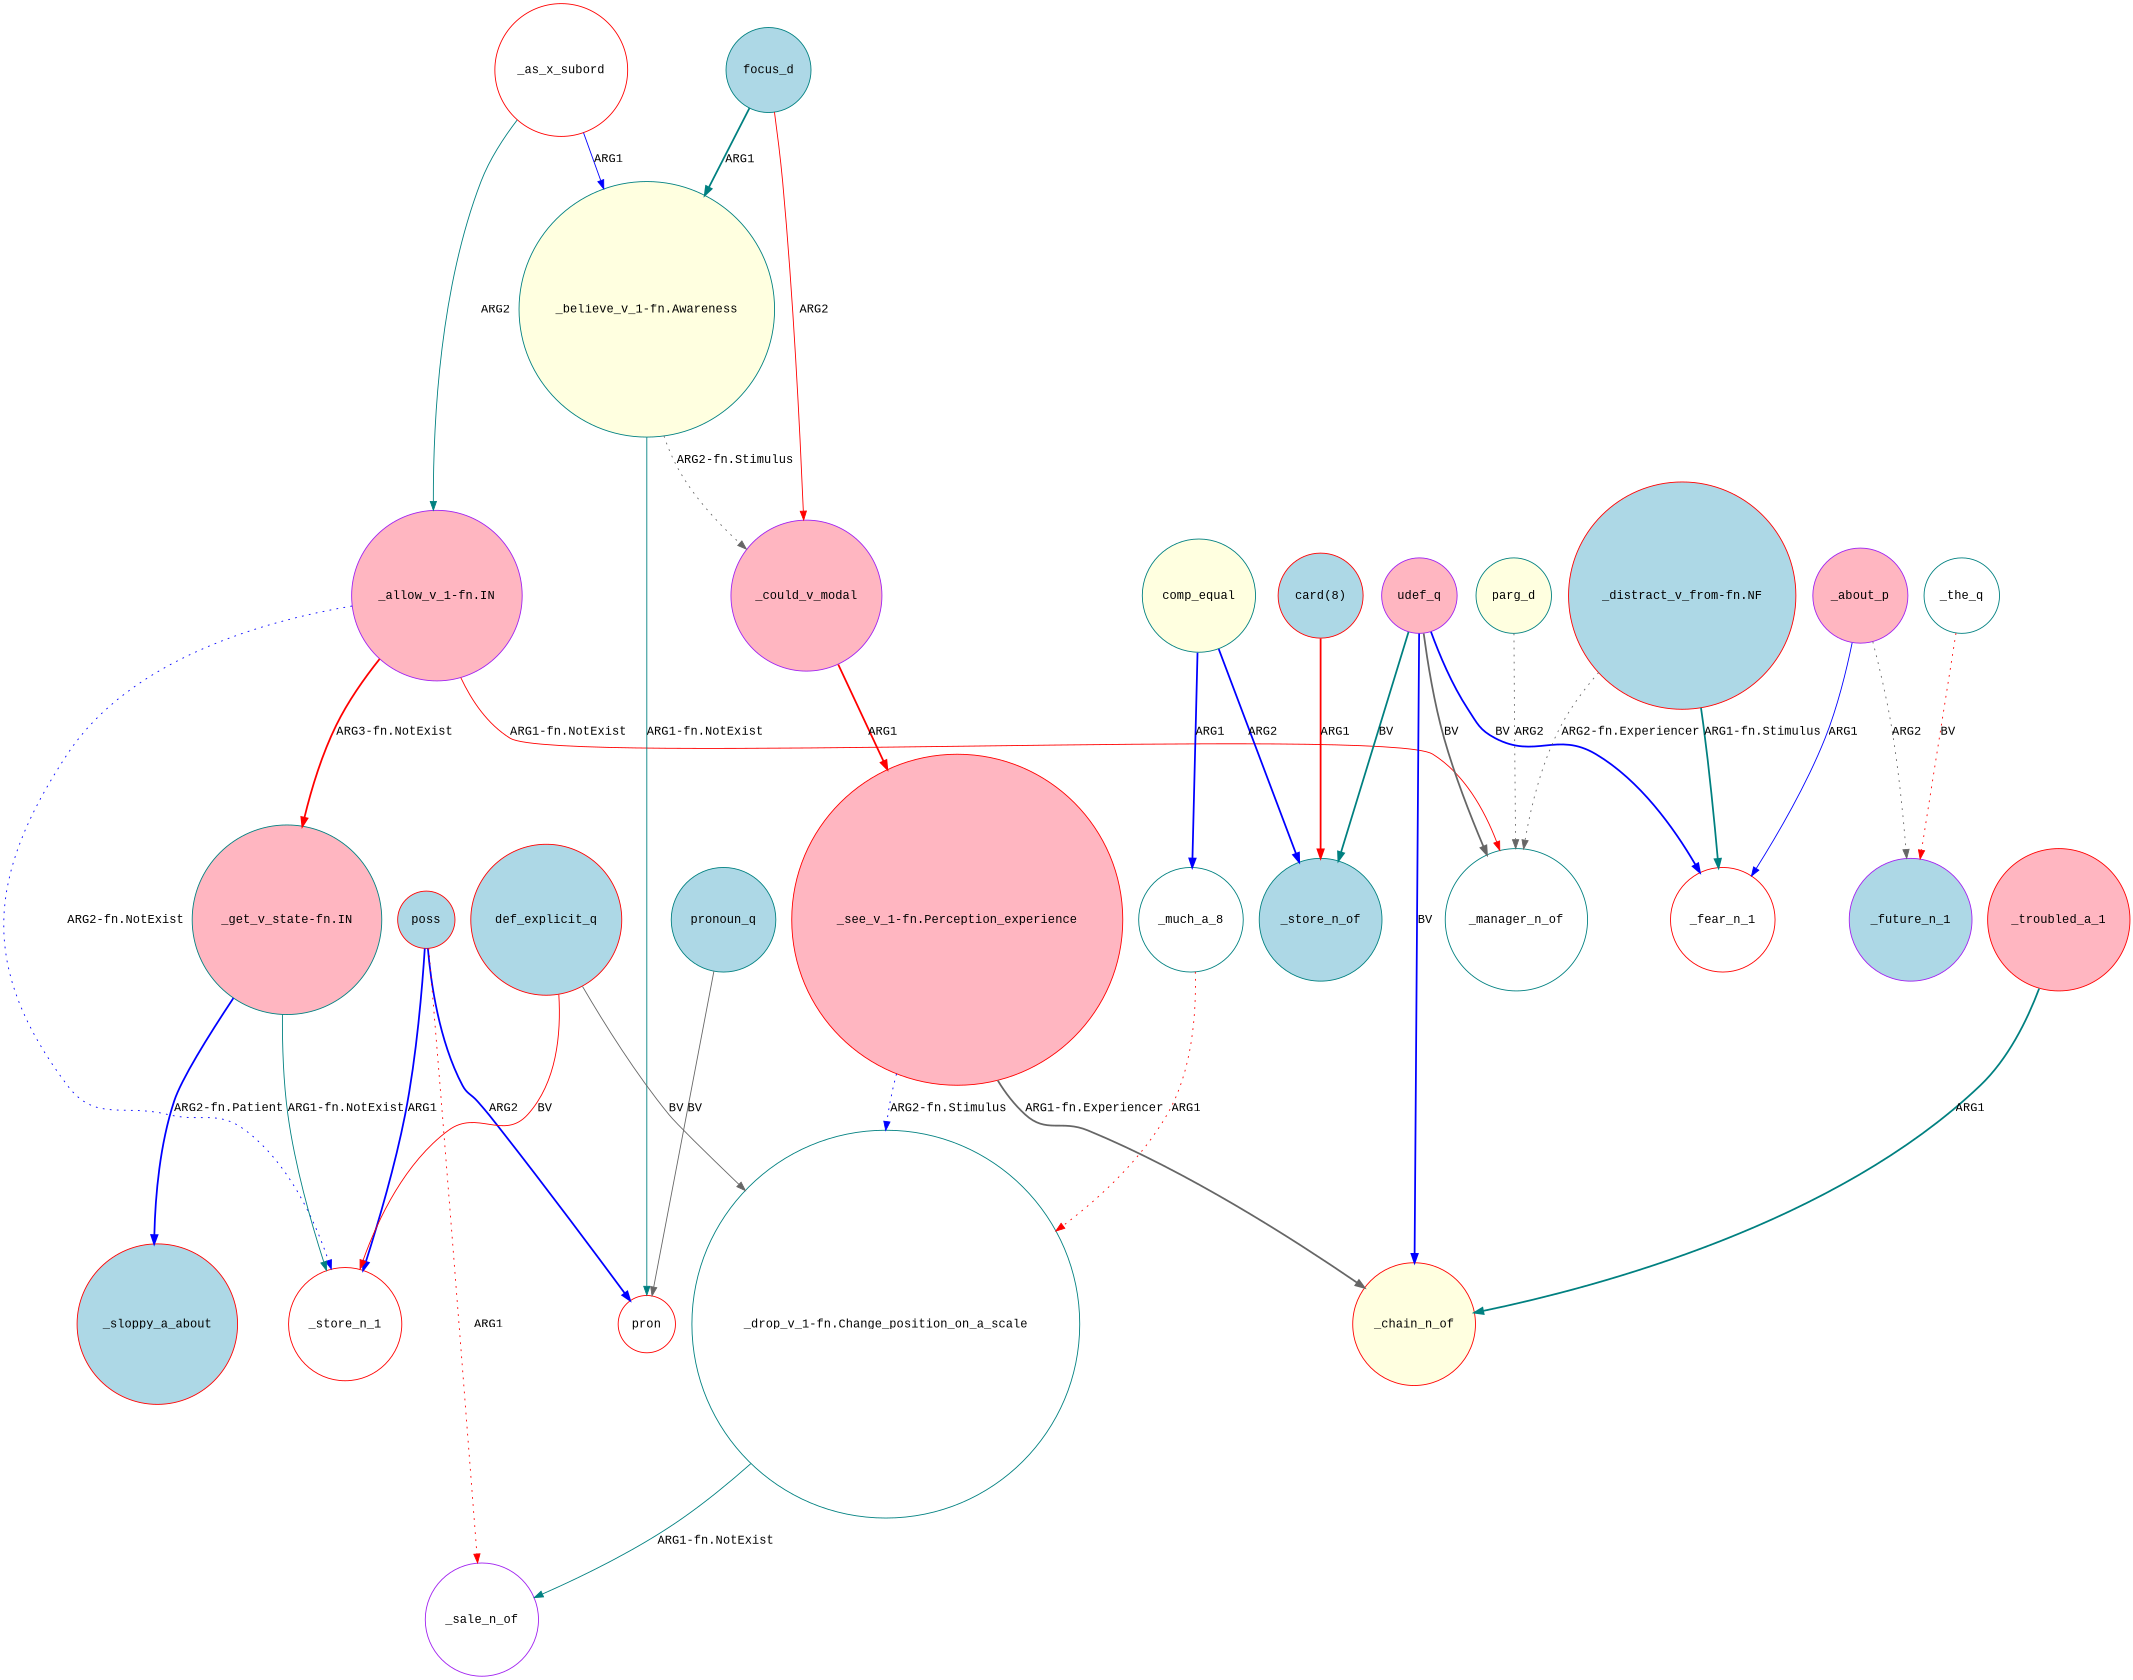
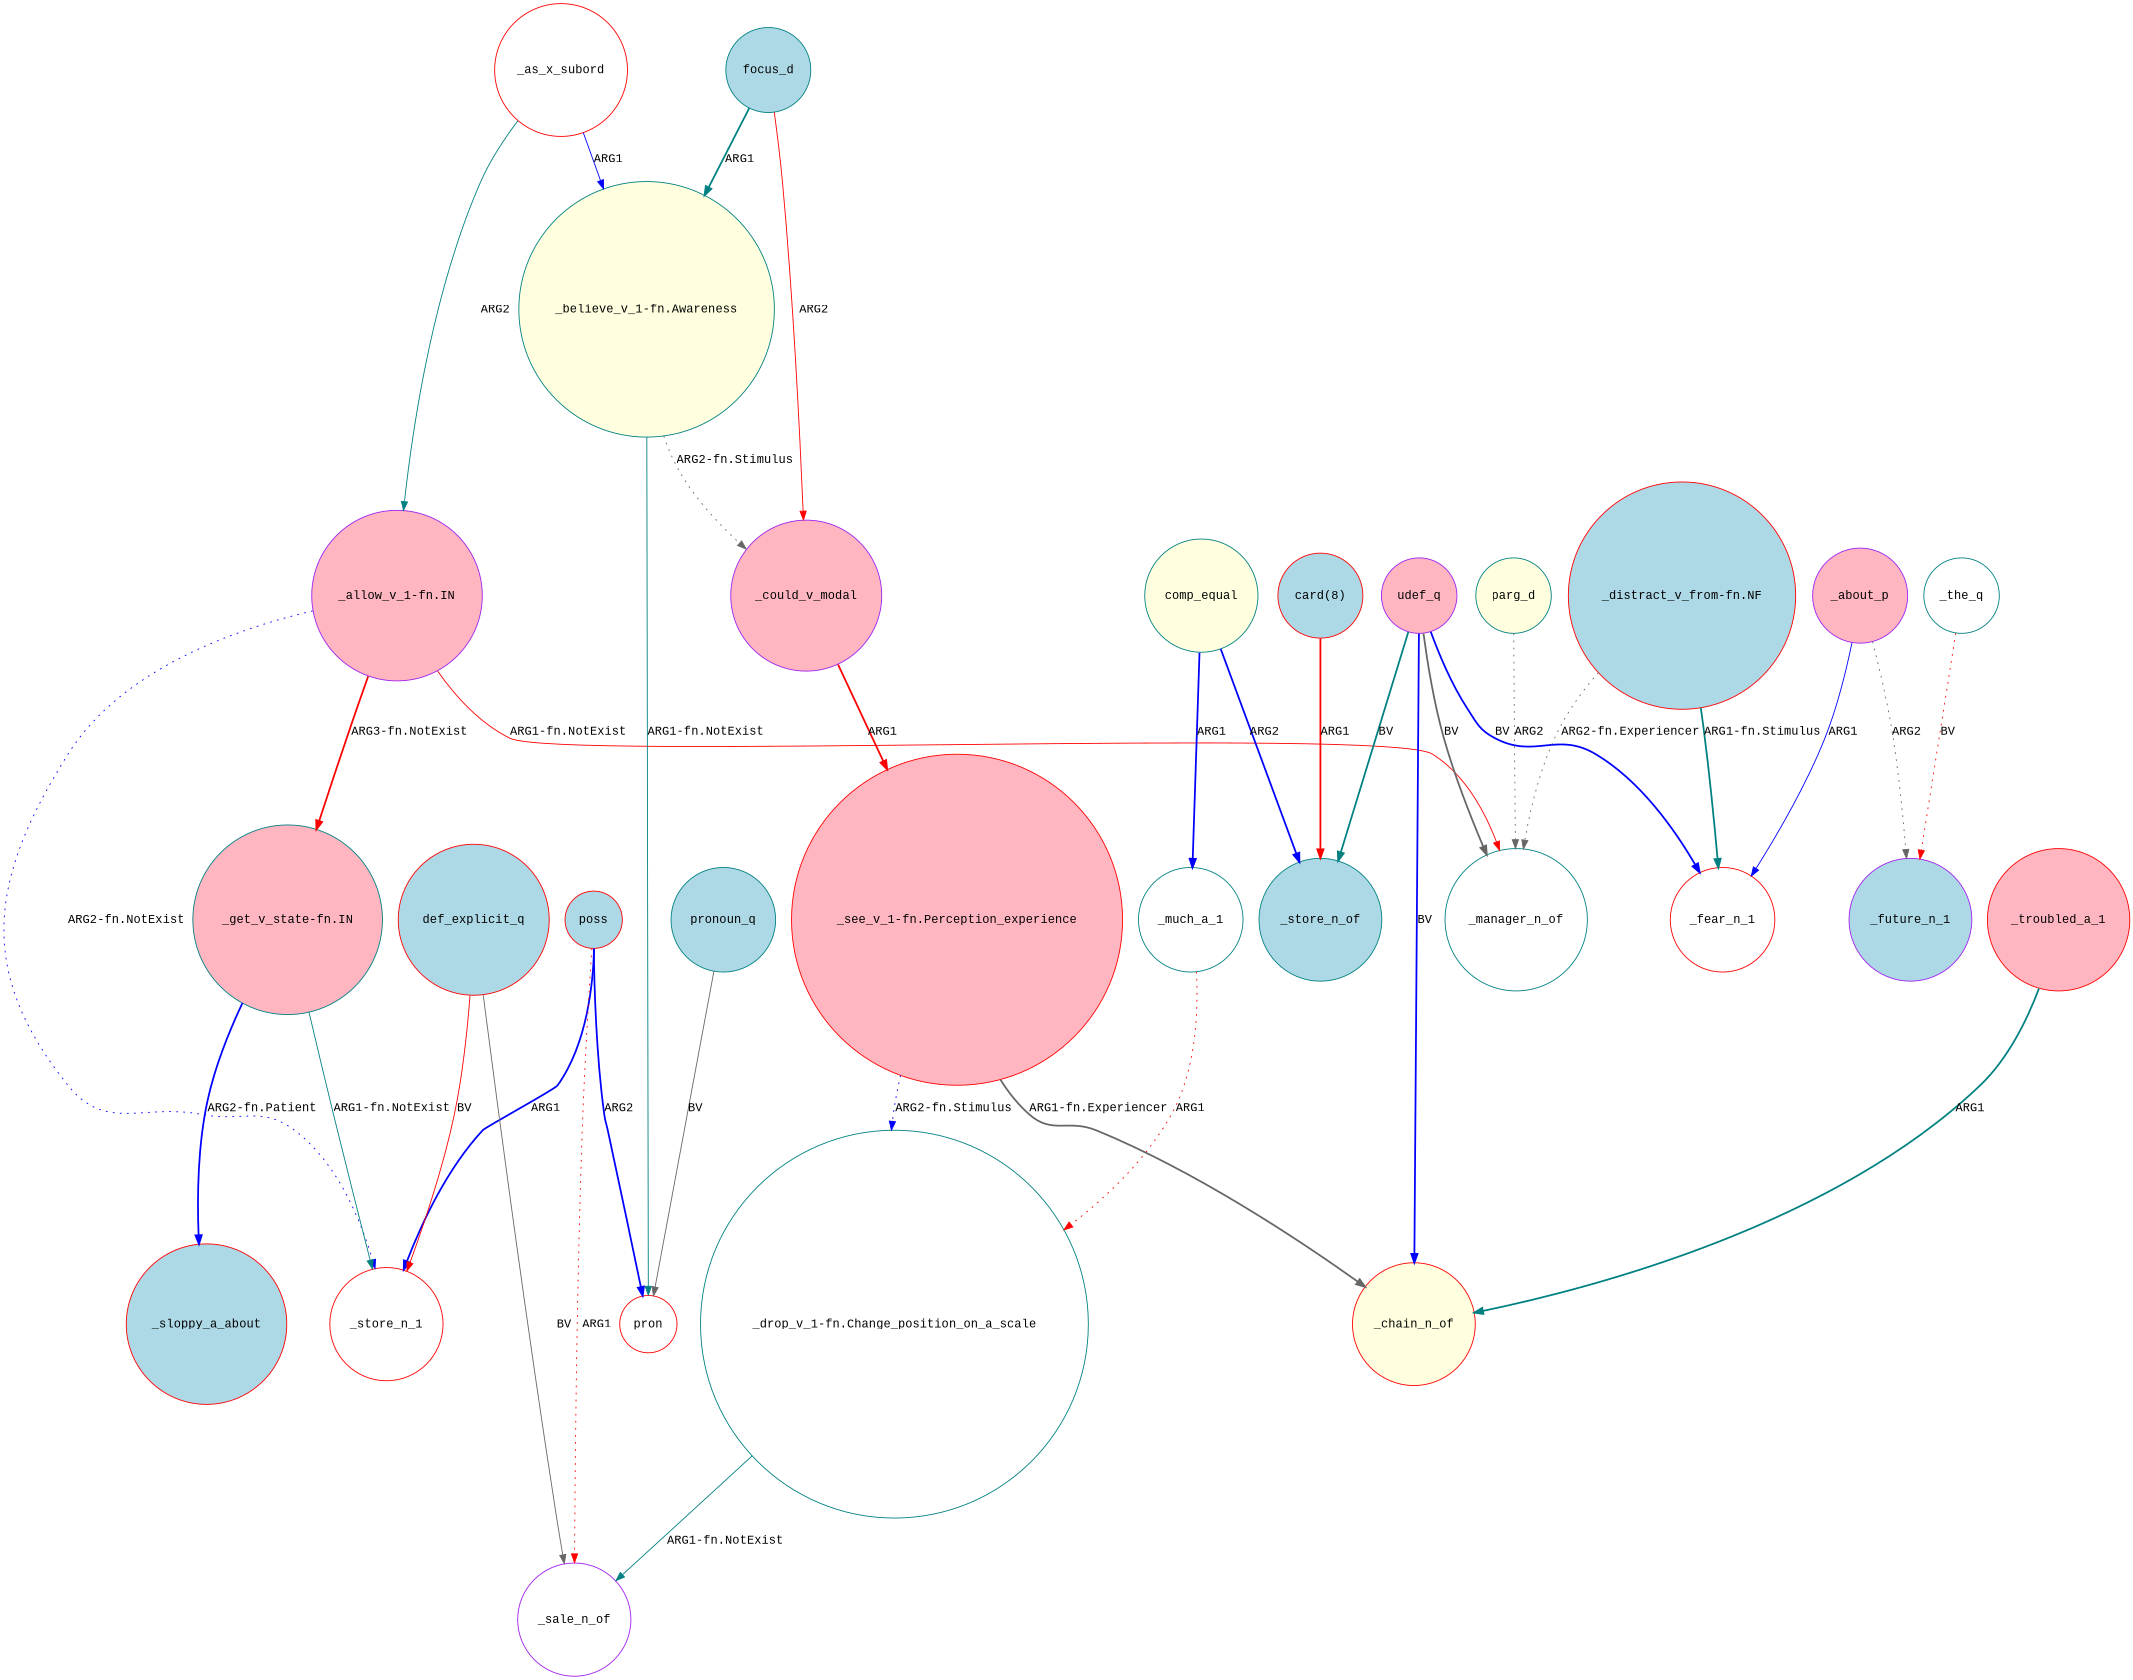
(1191, 920) -> (1191, 920)
(656, 1098) -> (521, 1275)
